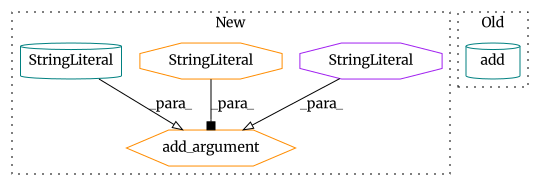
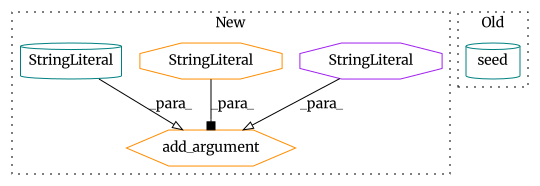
(493, 61) -> (493, 61)
